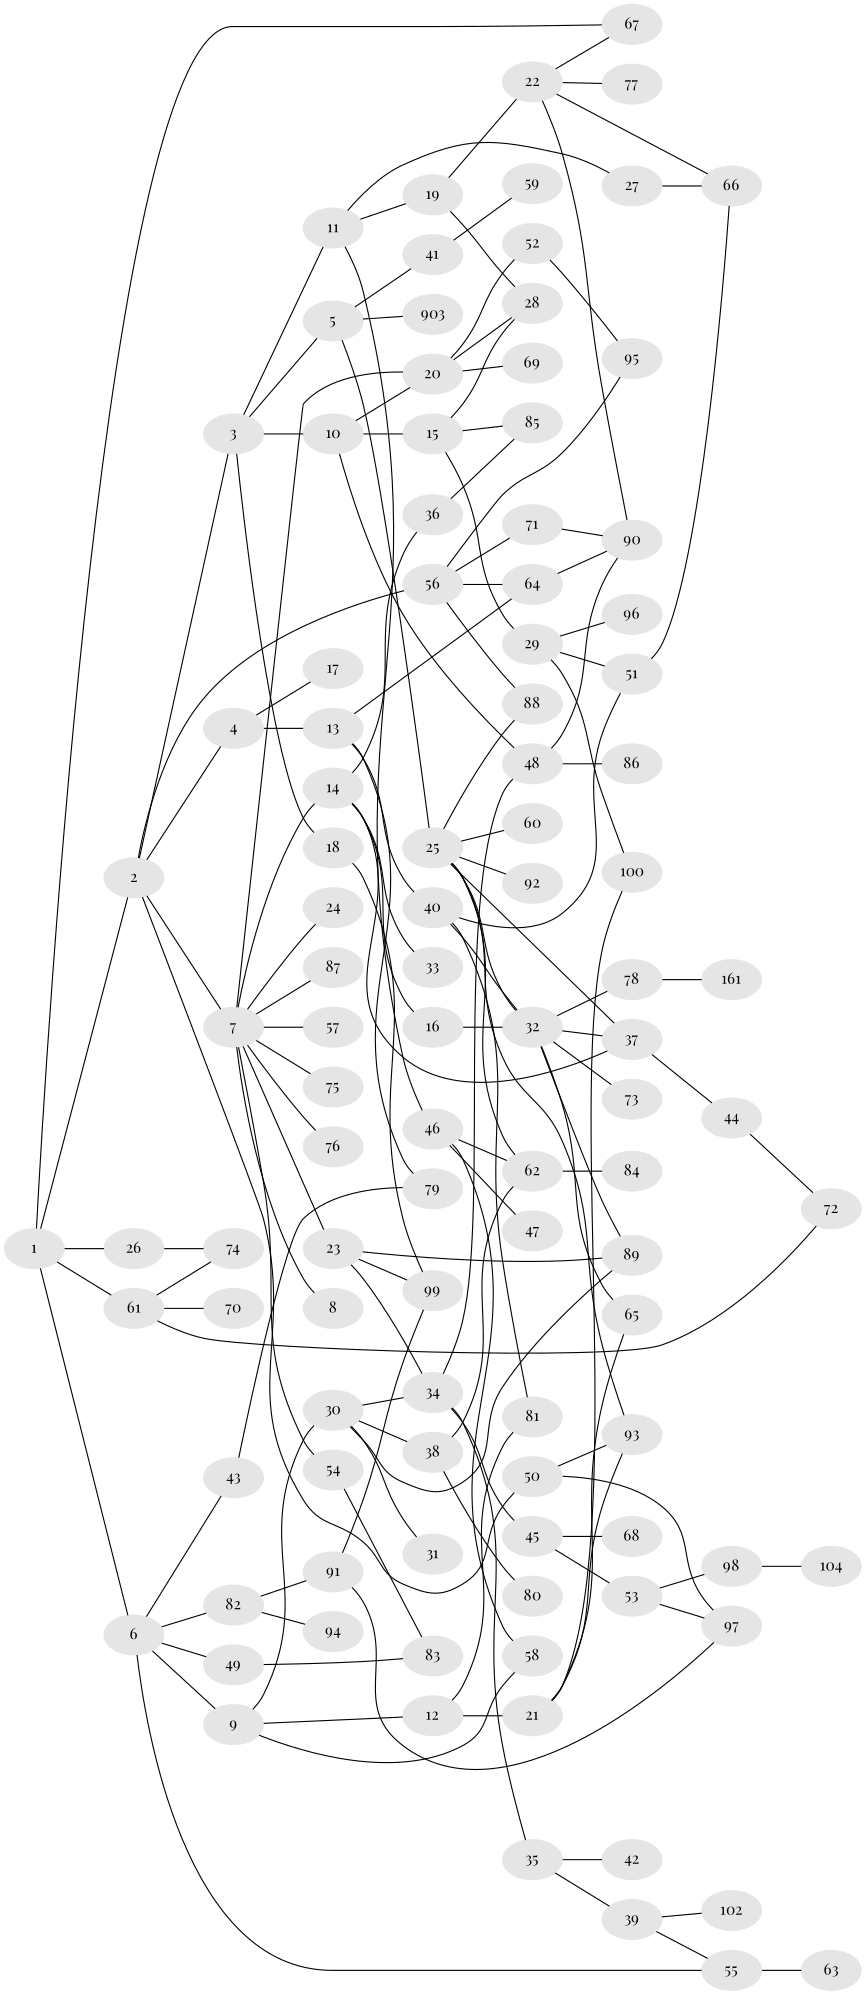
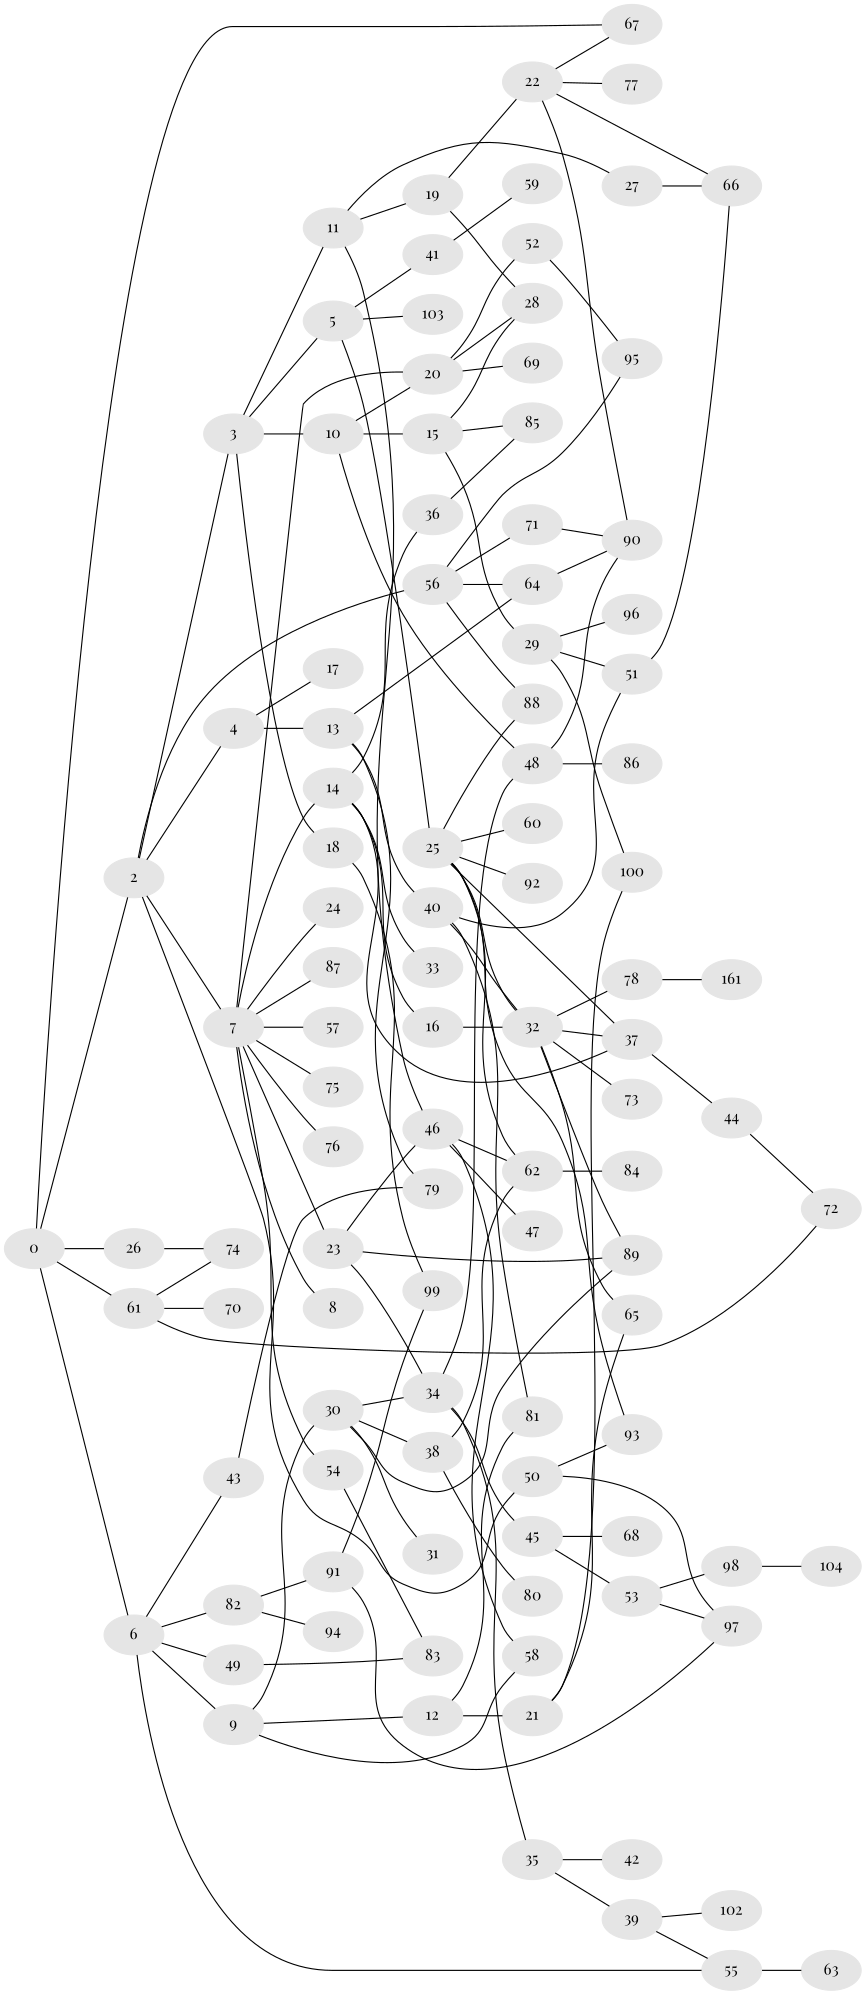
(433, 314) -> (433, 314)
(34, 1249) -> (34, 1249)
(383, 1270) -> (385, 1181)
(598, 1521) -> none
